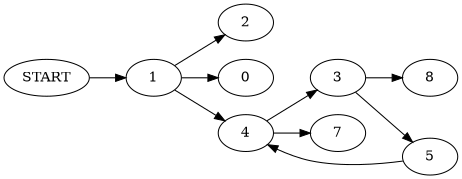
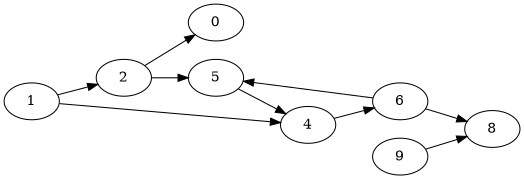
(47, 78) -> none
none -> (165, 78)
(195, 78) -> (166, 53)
(338, 78) -> (400, 101)
(338, 133) -> none
none -> (400, 157)
